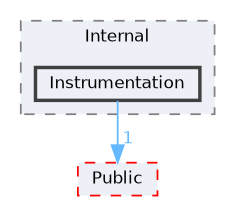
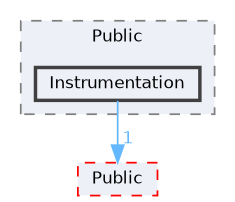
(118, 37) -> (118, 37)
